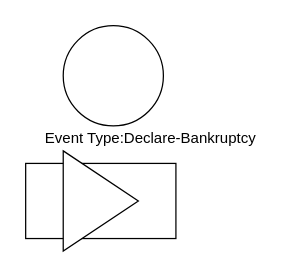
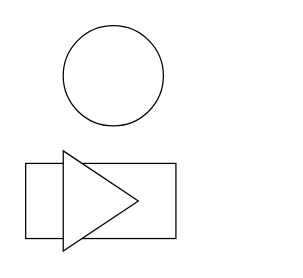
(151, 138) -> none
